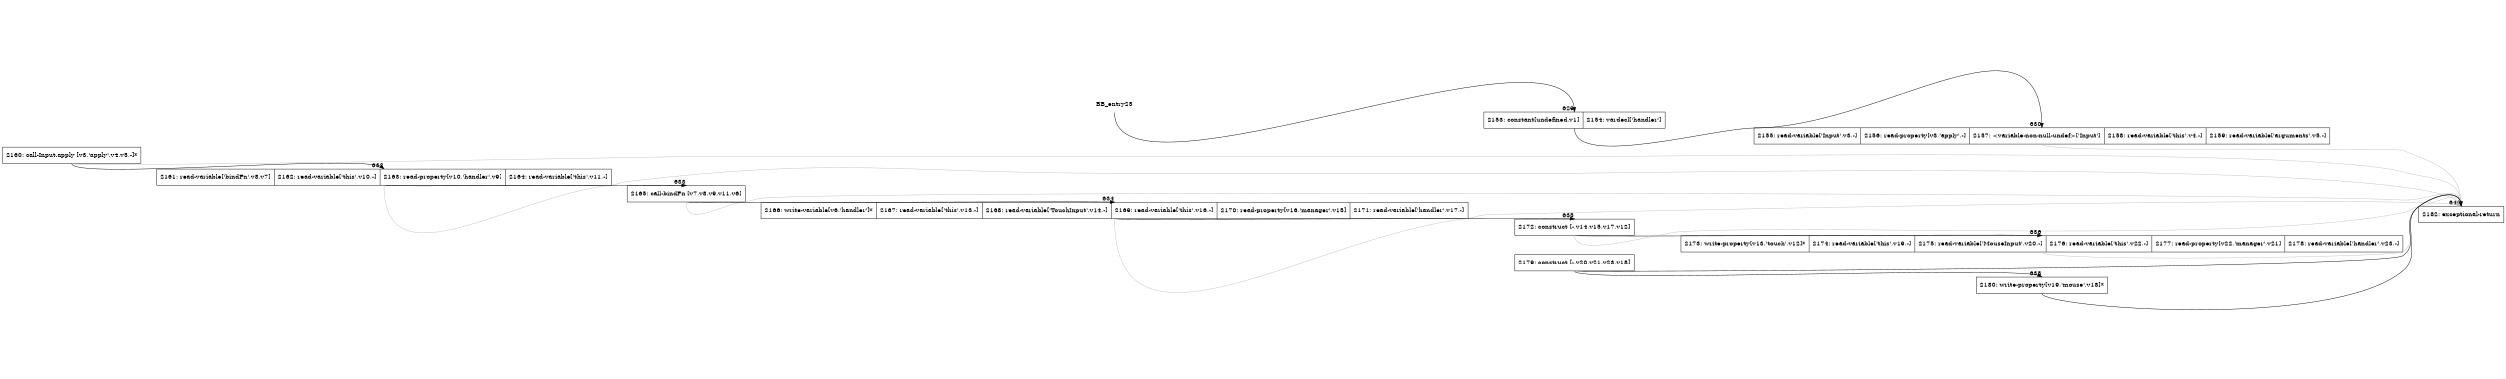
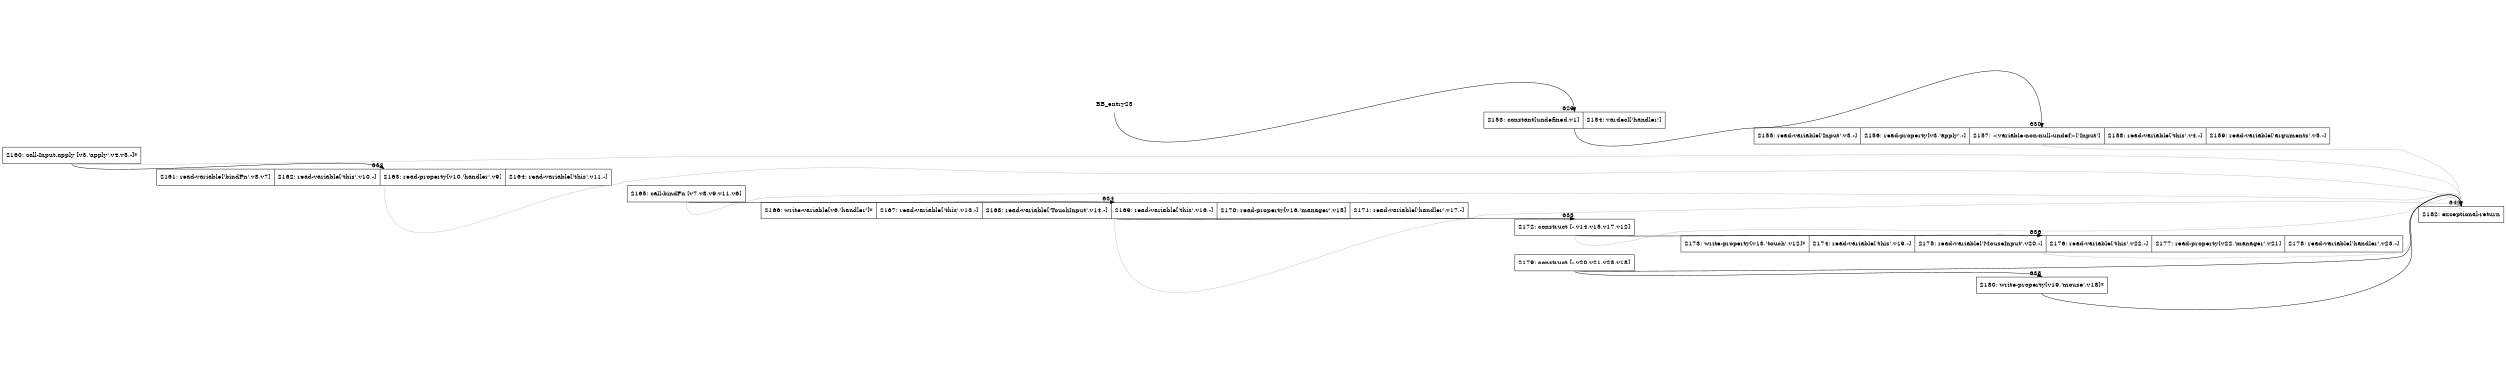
(533, 186) -> none
